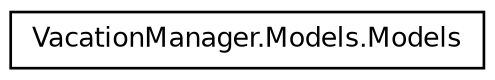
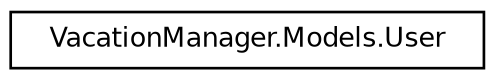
(247, 40) -> (247, 40)
